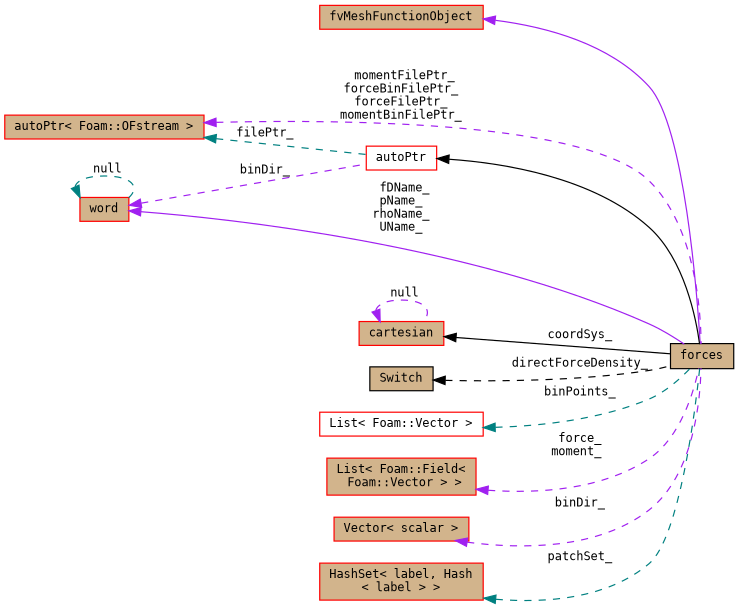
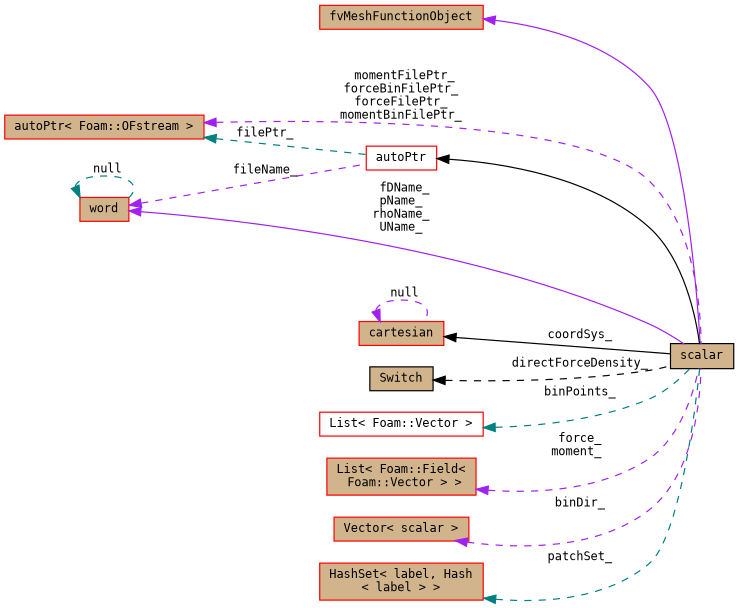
(262, 171) -> (262, 171)
(702, 356) -> (702, 356)
